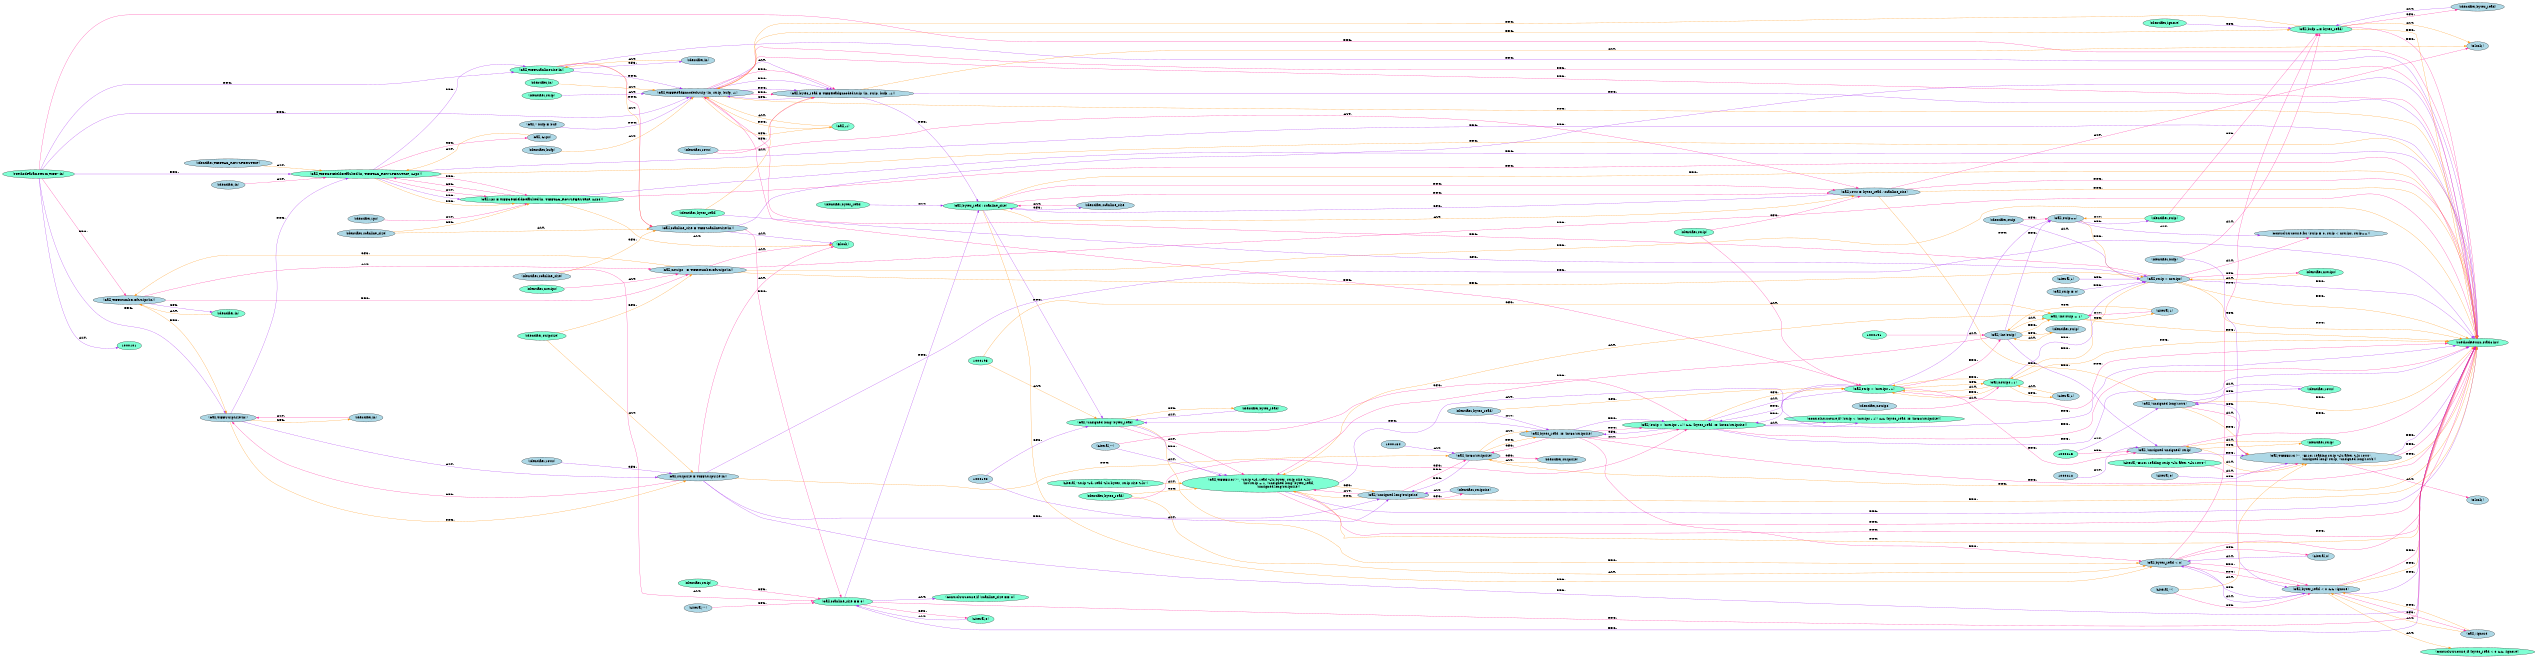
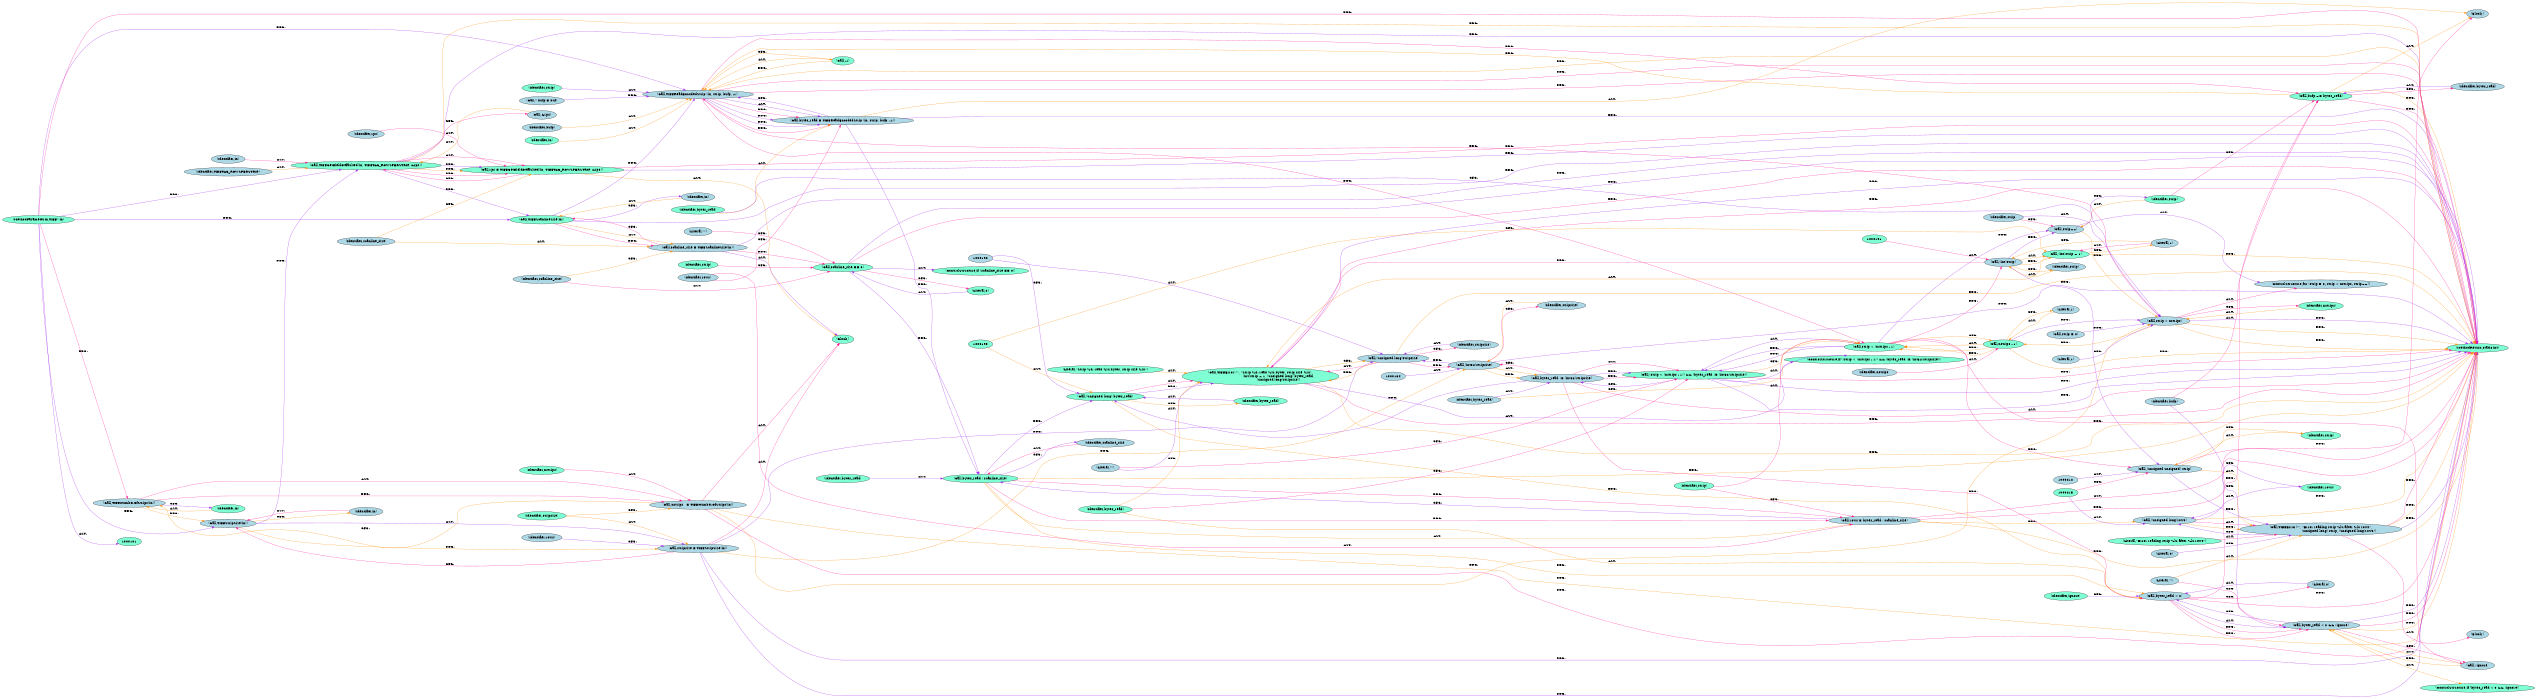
(2237, 26) -> (2112, 596)
(1487, 33) -> (1489, 47)
none -> (620, 226)
(2157, 356) -> (2260, 423)
(2033, 480) -> (2033, 410)
(2024, 486) -> (1991, 310)
